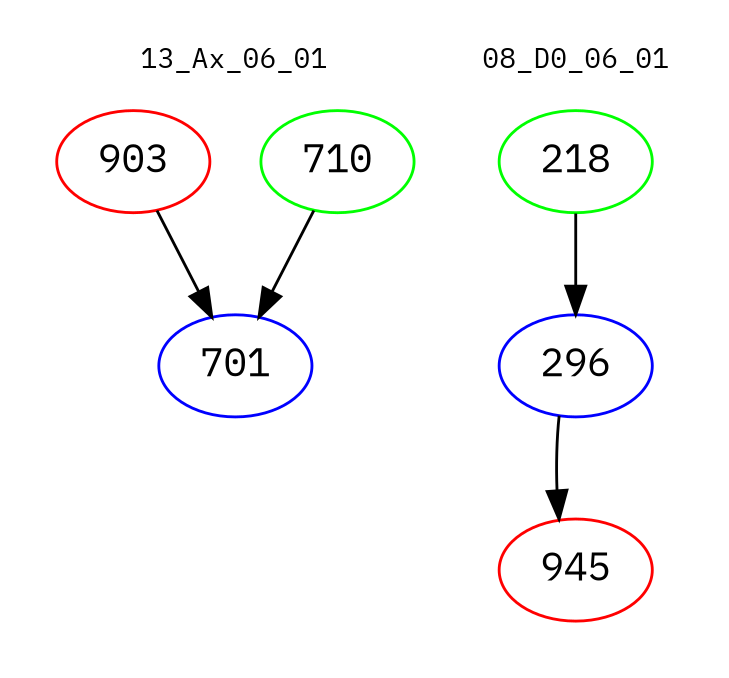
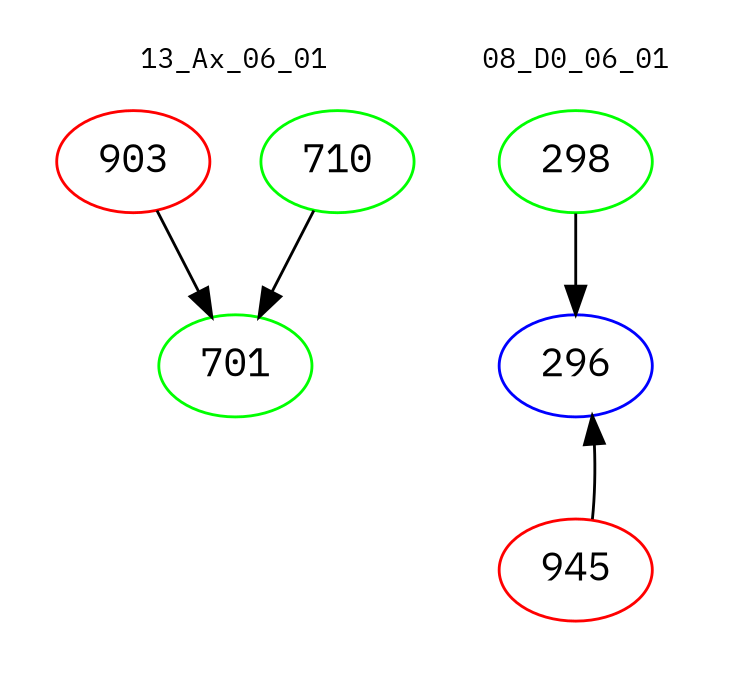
(576, 162) -> (576, 162)
(235, 366) -> (235, 366)
(557, 453) -> (595, 482)
